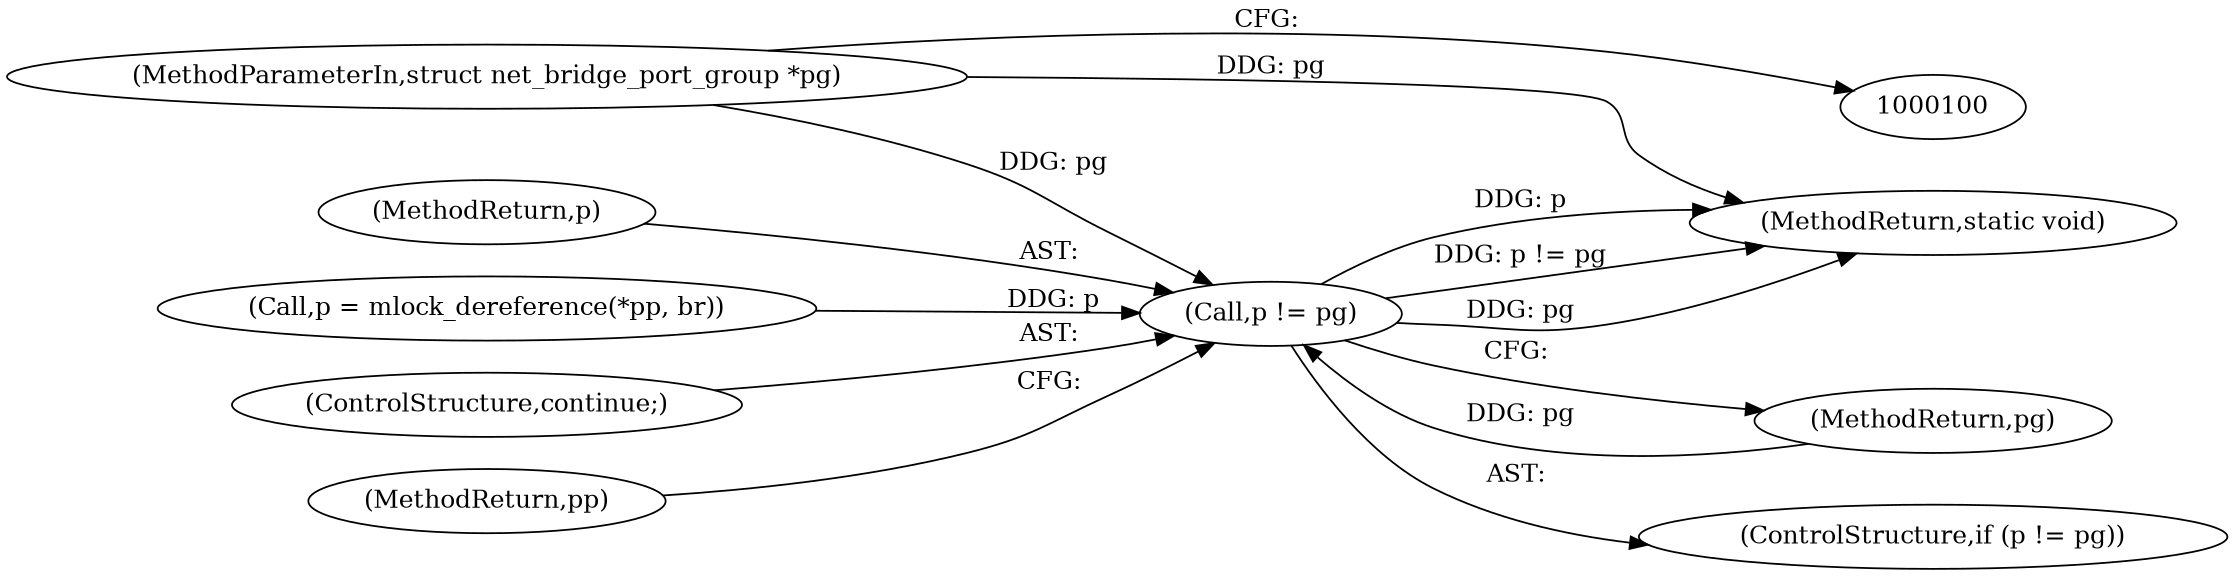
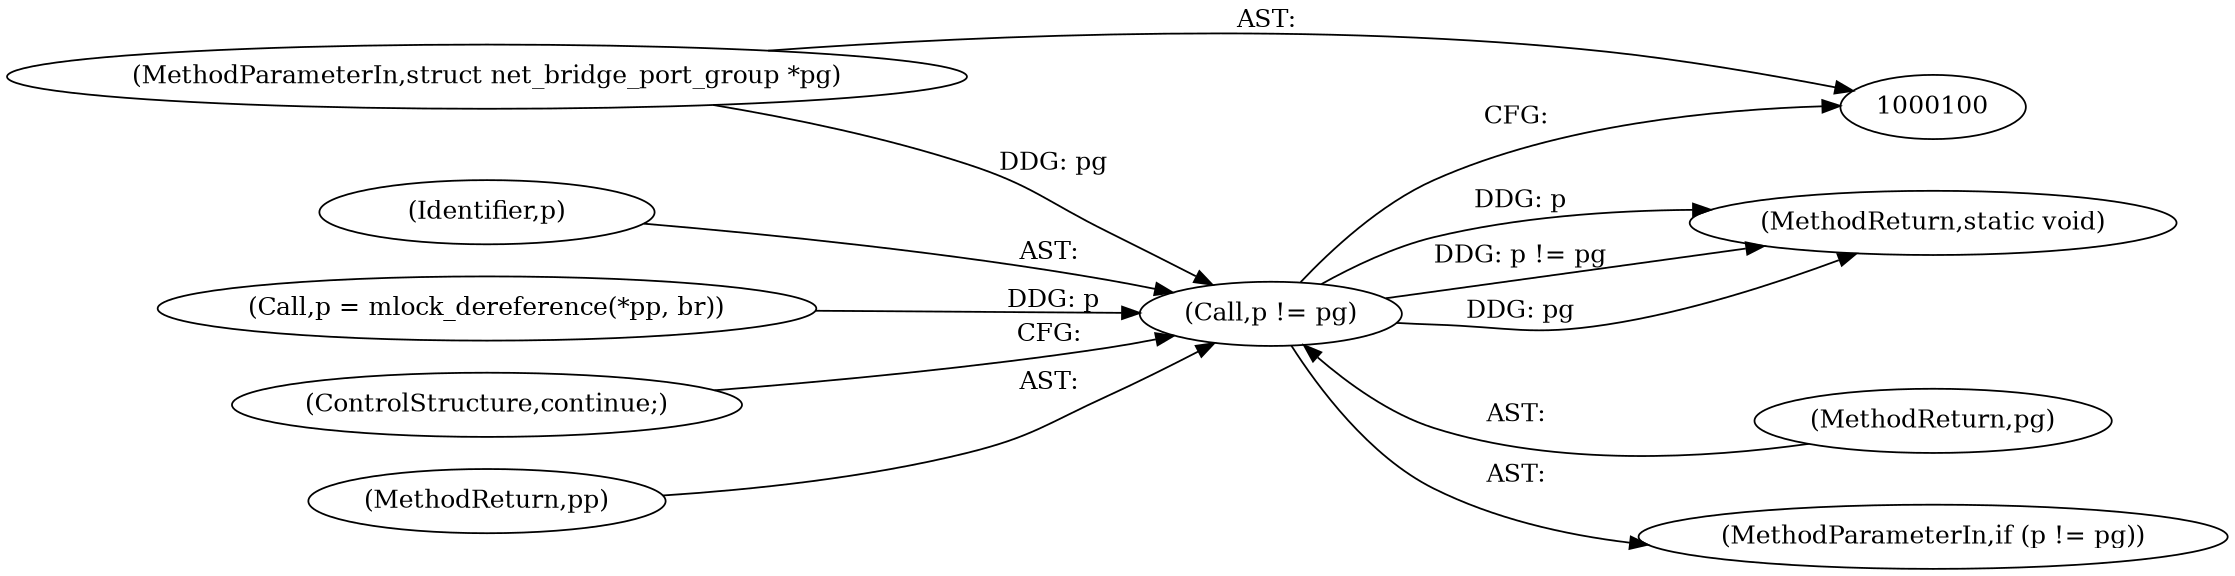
(1271, 21) -> (1271, 21)
(1368, 83) -> none
(487, 212) -> (487, 212)
(1053, 334) -> (1053, 334)
(1053, 383) -> (1053, 383)
(1543, 385) -> (1542, 143)
(1520, 415) -> (1520, 415)
(1933, 537) -> (1933, 537)
